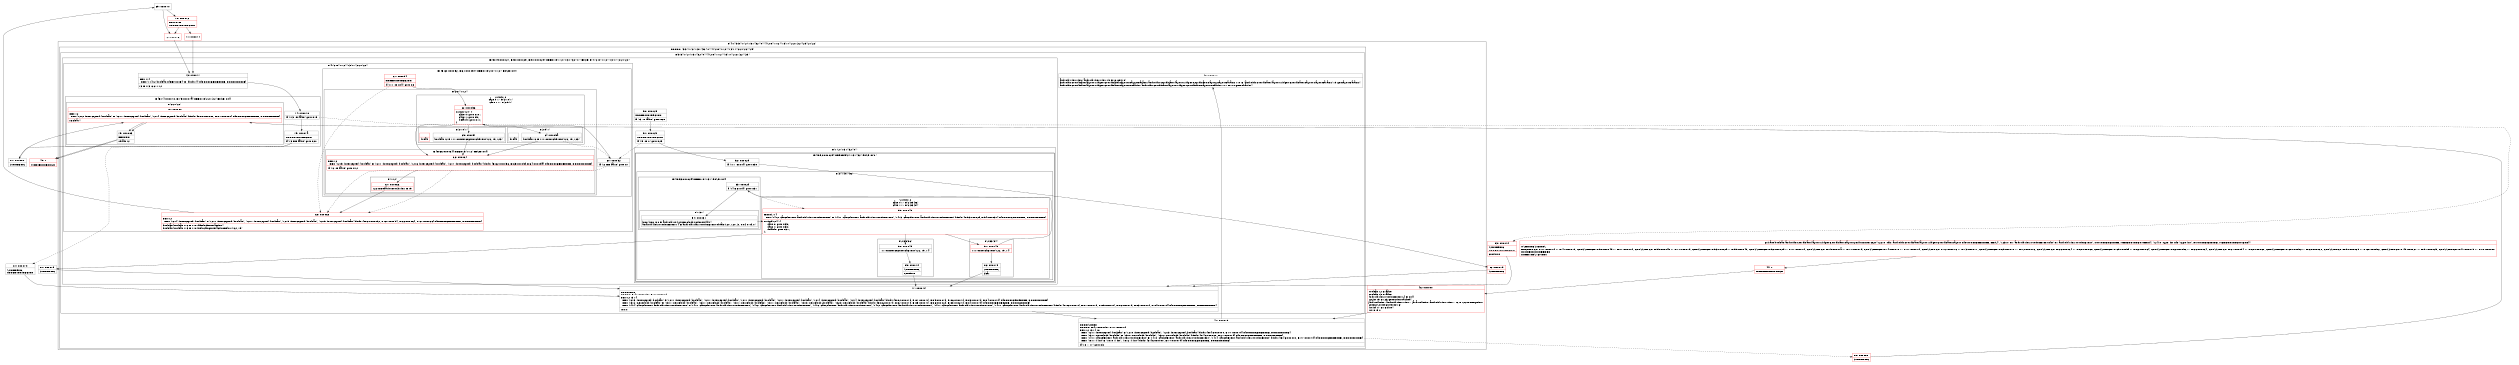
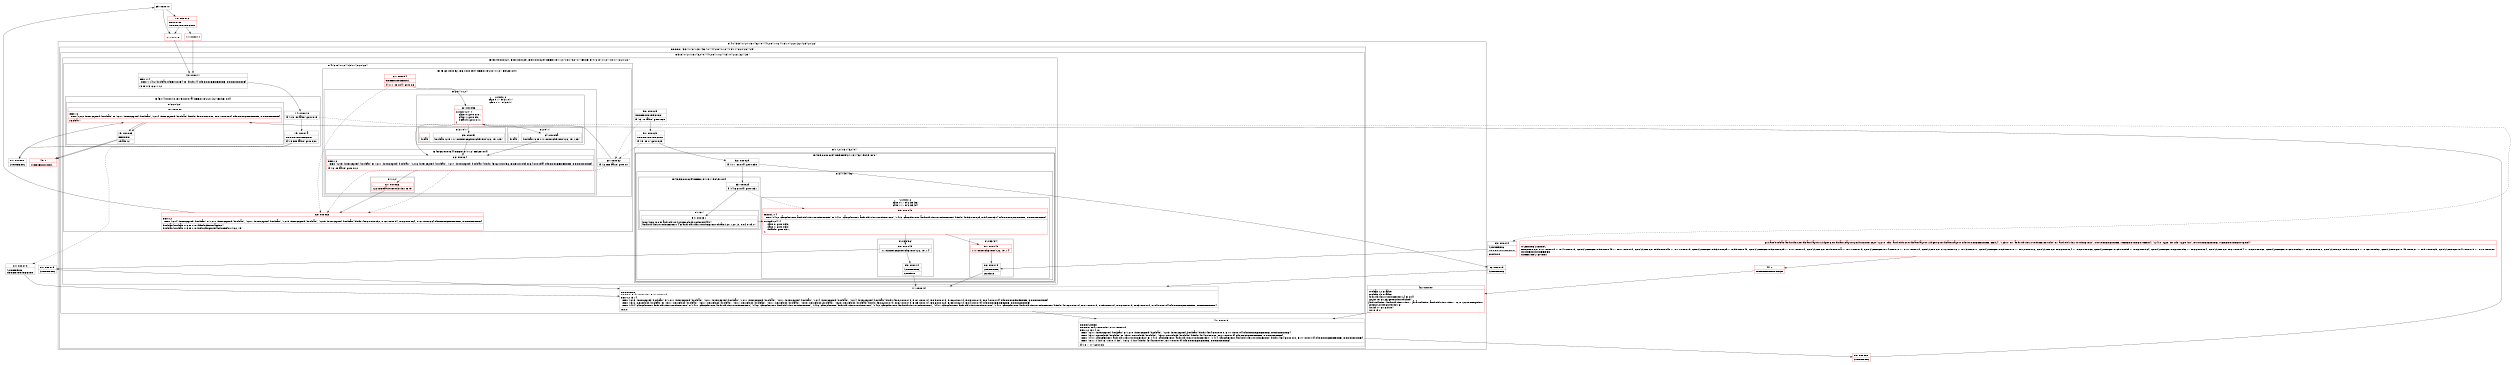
(399, 80) -> (398, 80)
(1211, 81) -> none
(588, 146) -> (627, 138)
(43, 165) -> (42, 165)
(895, 197) -> (742, 174)
(411, 254) -> (469, 259)
(987, 273) -> (989, 273)
(1375, 285) -> (1245, 259)
(1607, 348) -> (1607, 348)
